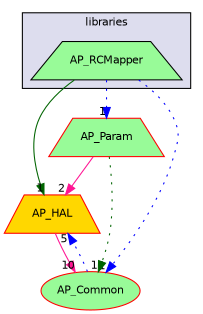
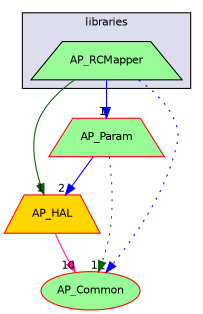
(107, 95) -> (107, 95)
(83, 171) -> (83, 171)
(81, 257) -> none
